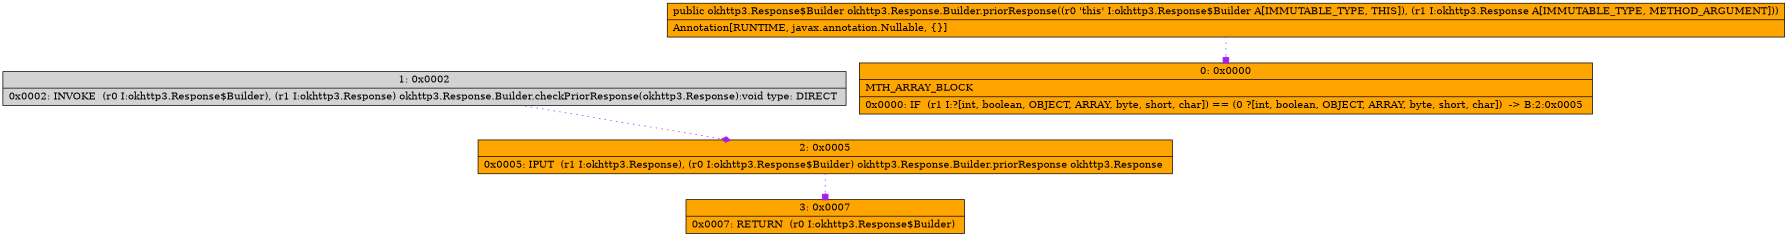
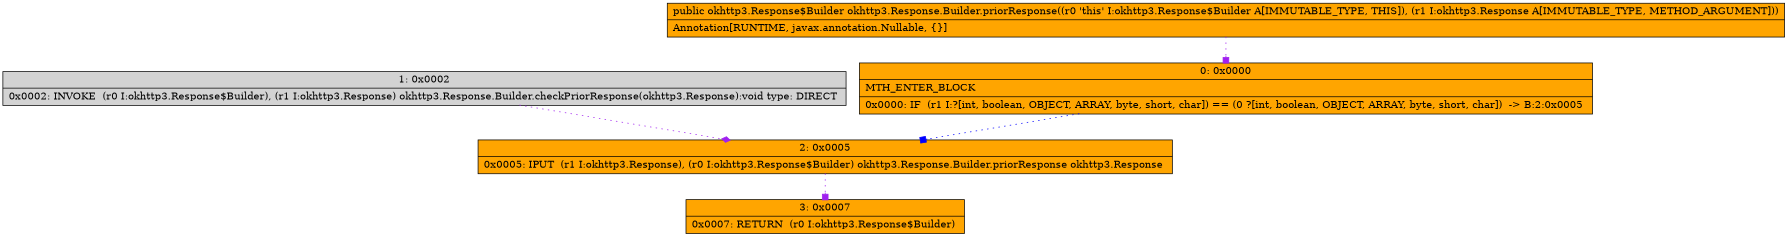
(919, 88) -> (921, 88)
none -> (1003, 126)
